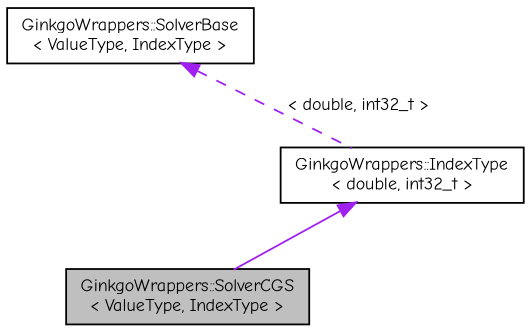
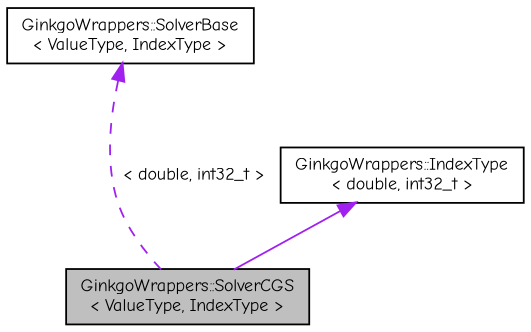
(275, 110) -> (113, 182)
